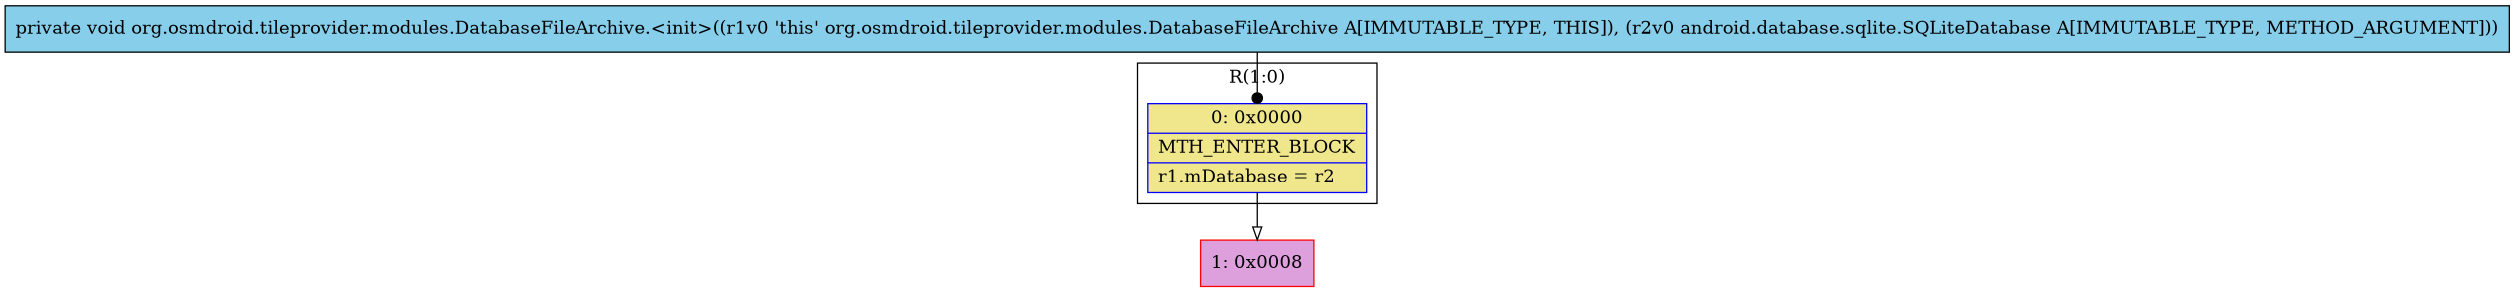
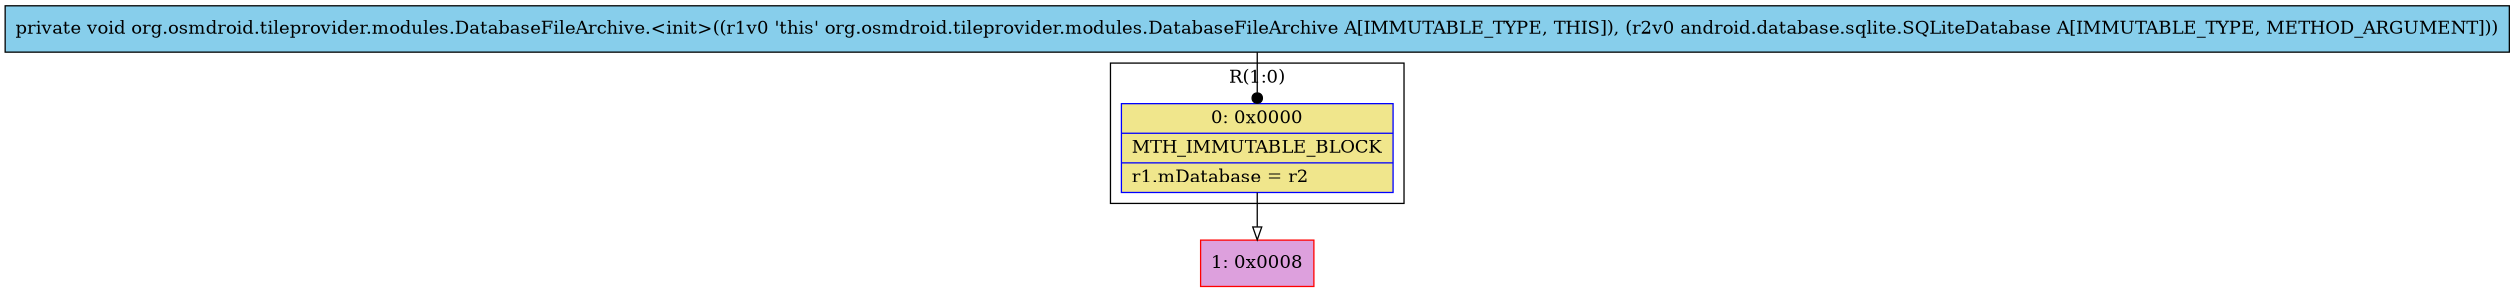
(1257, 147) -> (1257, 147)
